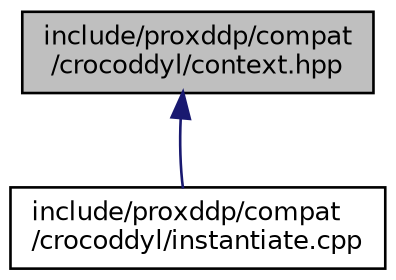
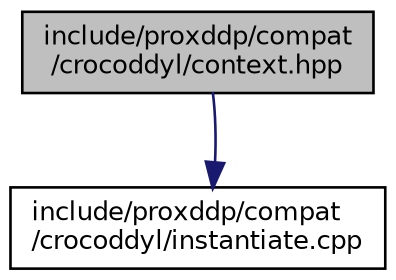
(180, 153) -> (215, 127)
